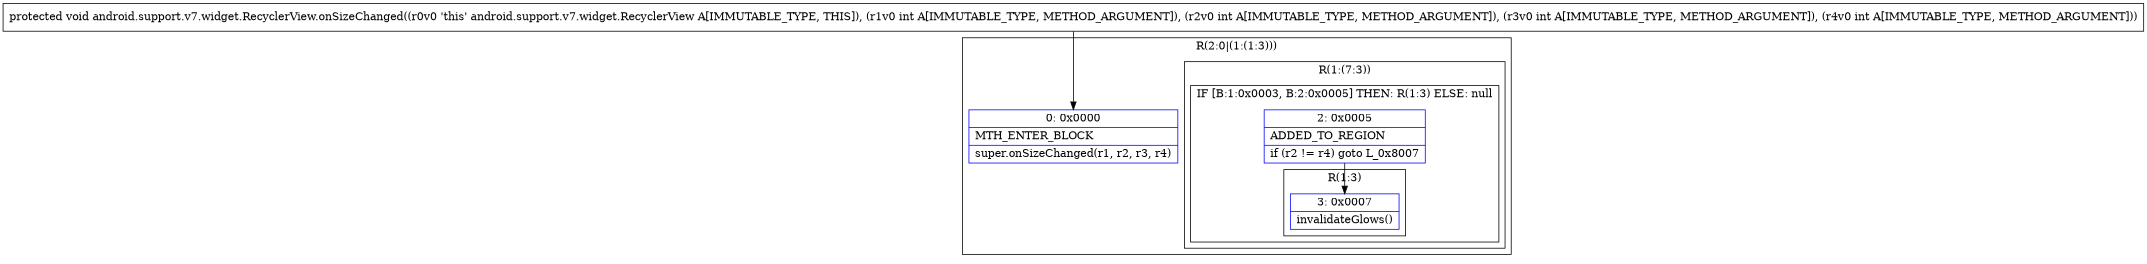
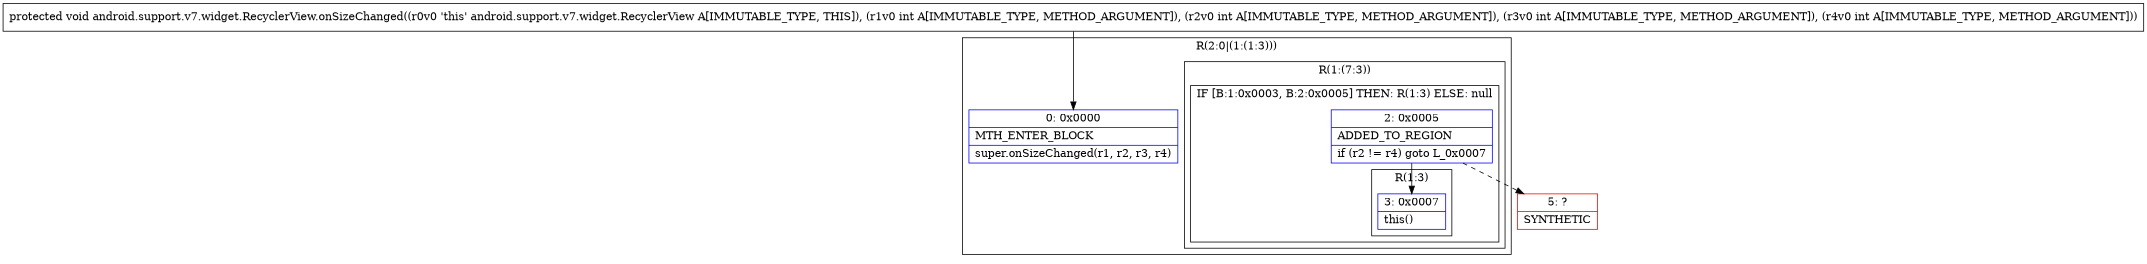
(1345, 154) -> (1412, 154)
none -> (1557, 212)
(1345, 220) -> (1399, 220)
